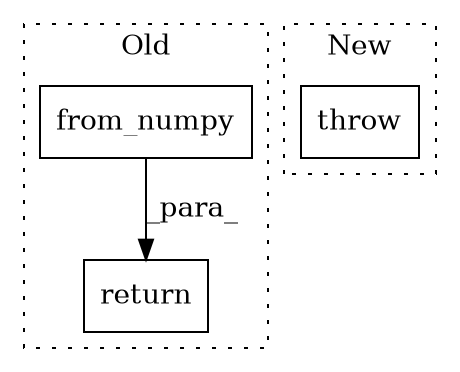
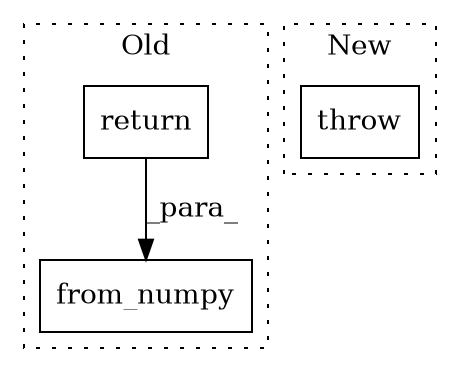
(146, 199) -> (146, 199)
